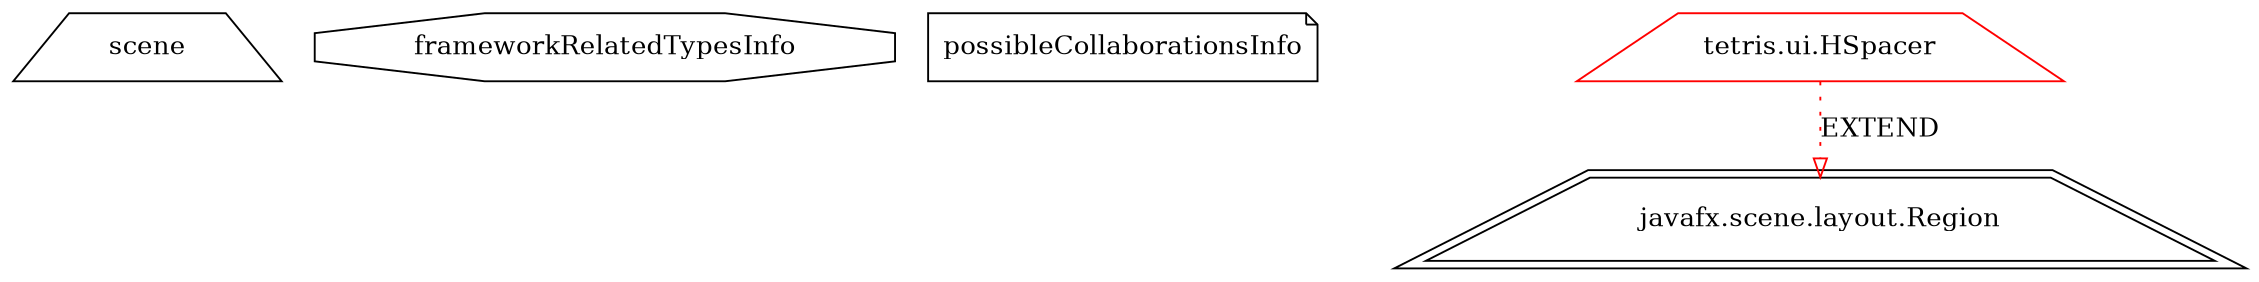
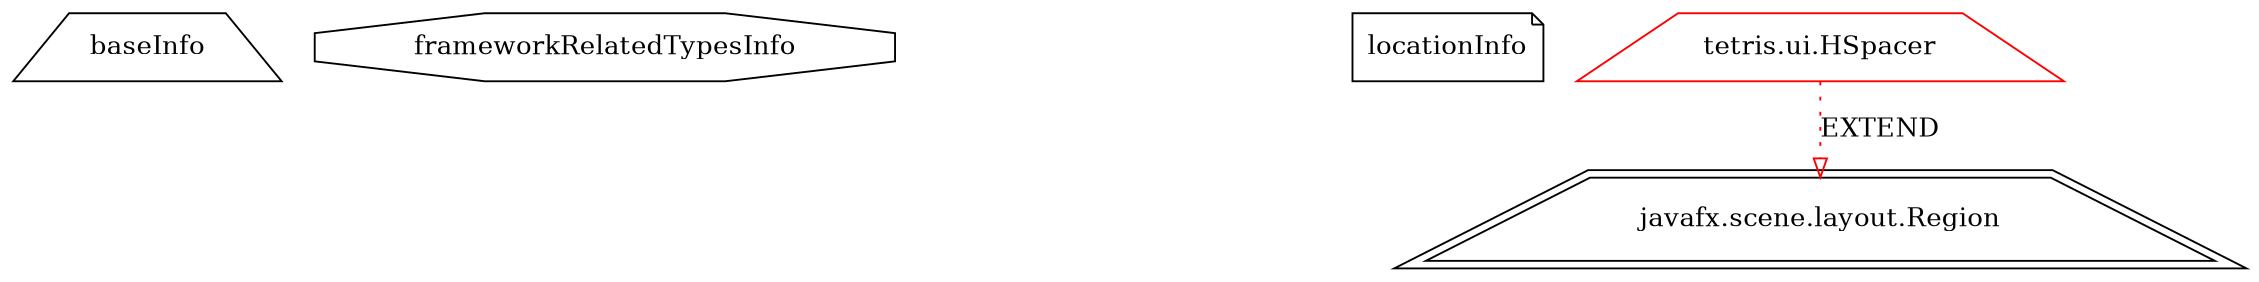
(147, 47) -> (147, 47)
(1123, 47) -> none
none -> (1448, 47)
